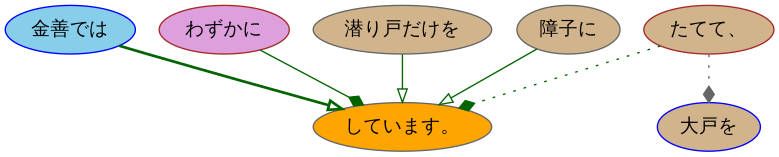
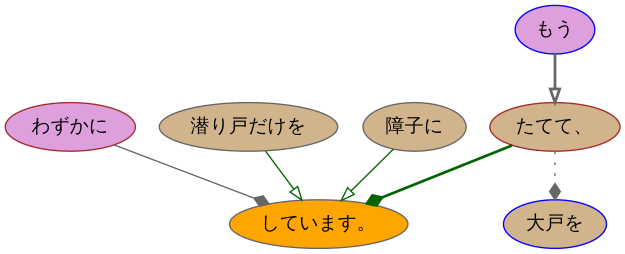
(70, 30) -> none
none -> (555, 30)
(305, 74) -> (184, 171)
(567, 75) -> (447, 171)
